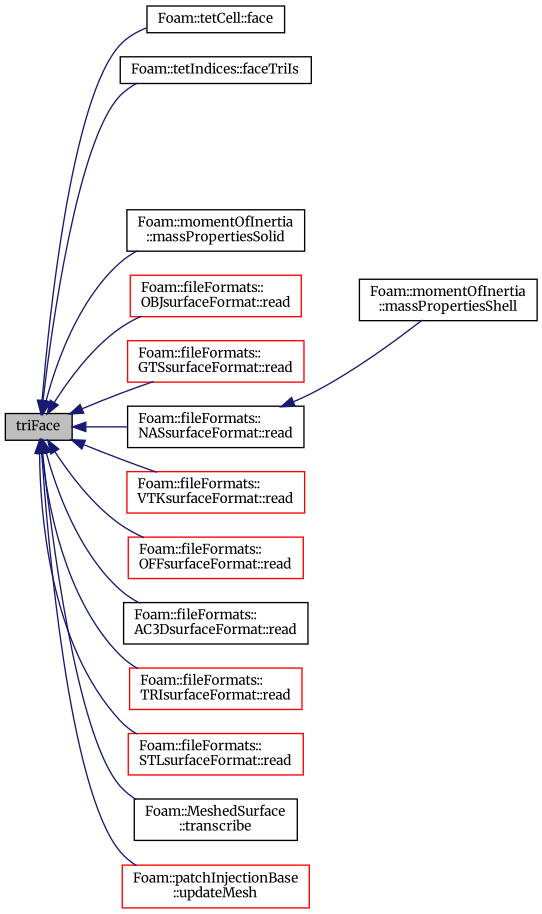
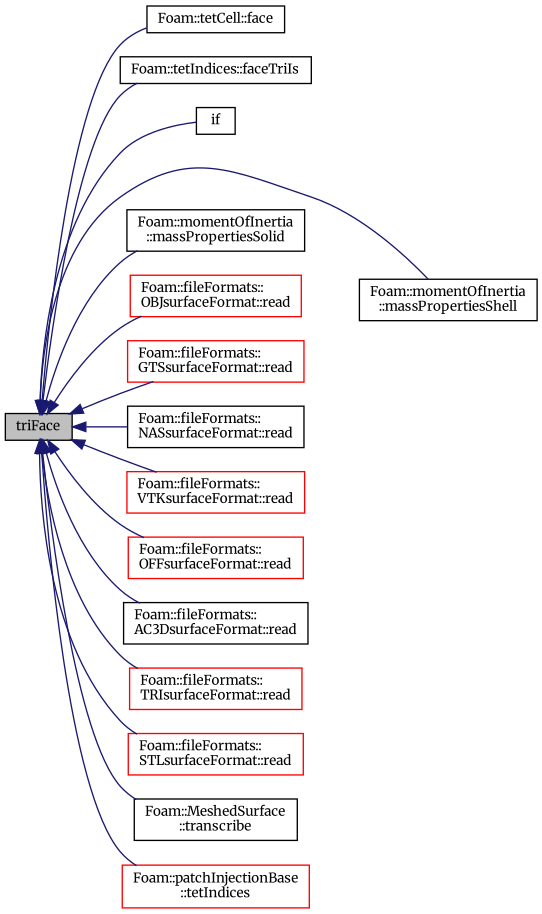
none -> (216, 121)
(360, 365) -> (174, 171)
(216, 887) -> (216, 887)
